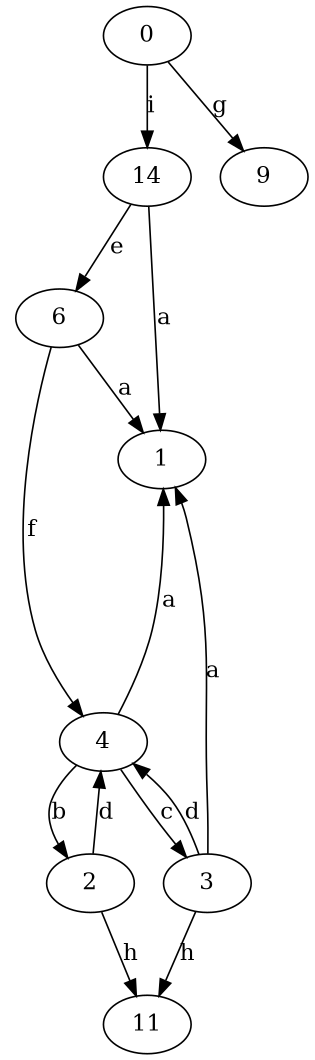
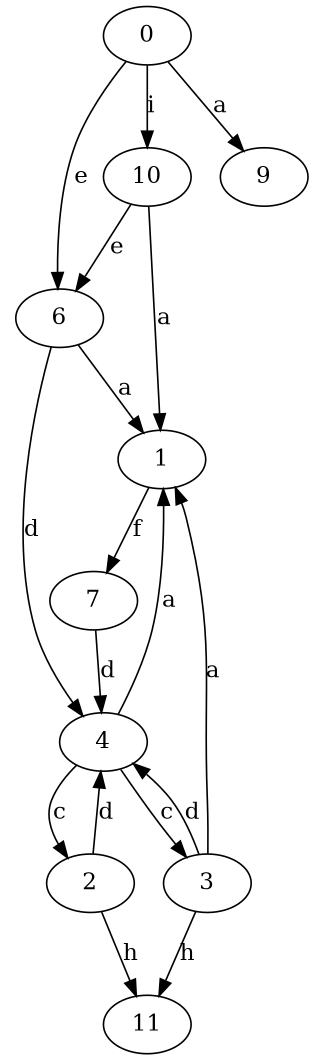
(220, 106) -> (220, 106)
none -> (70, 160)
(147, 177) -> (147, 177)
(32, 530) -> (32, 530)
none -> (94, 601)
(60, 813) -> (60, 813)
